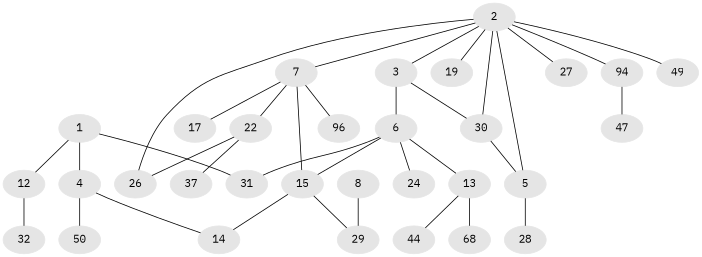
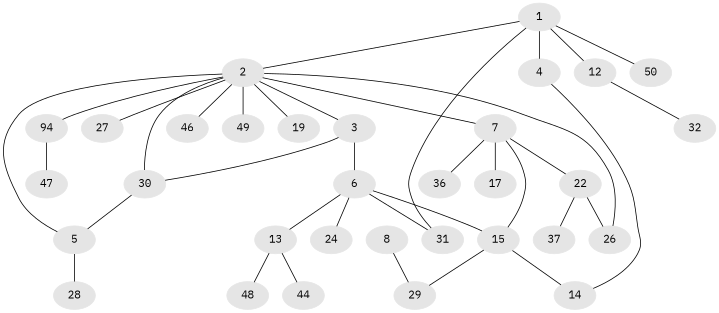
none -> (391, 45)
none -> (187, 128)
(339, 128) -> (440, 184)
(80, 212) -> (595, 45)
(470, 240) -> (248, 296)
